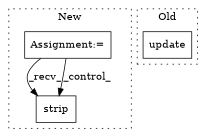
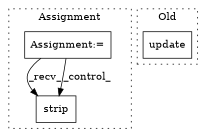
(70, 17) -> (70, 17)
